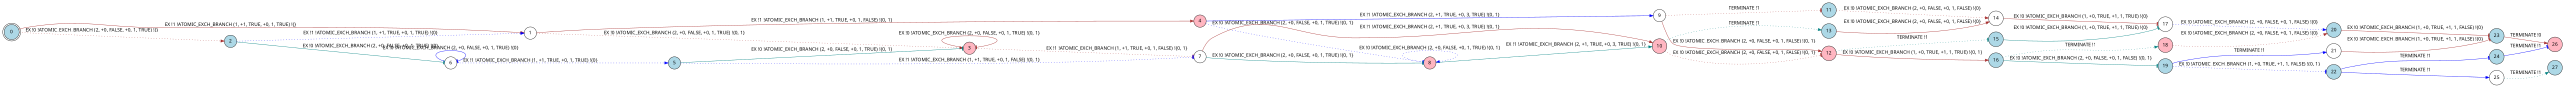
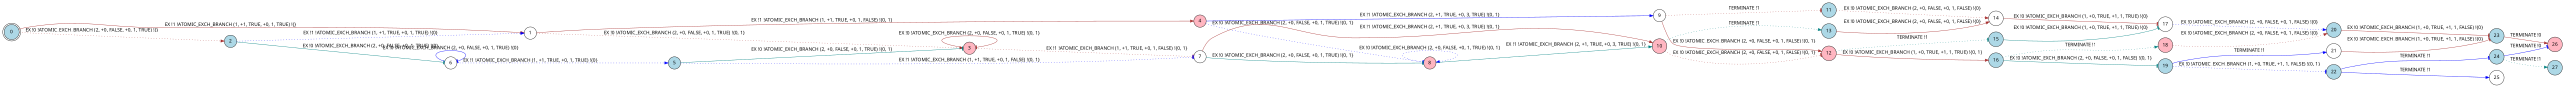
(2526, 46) -> (2526, 46)
(2525, 78) -> (2524, 65)
